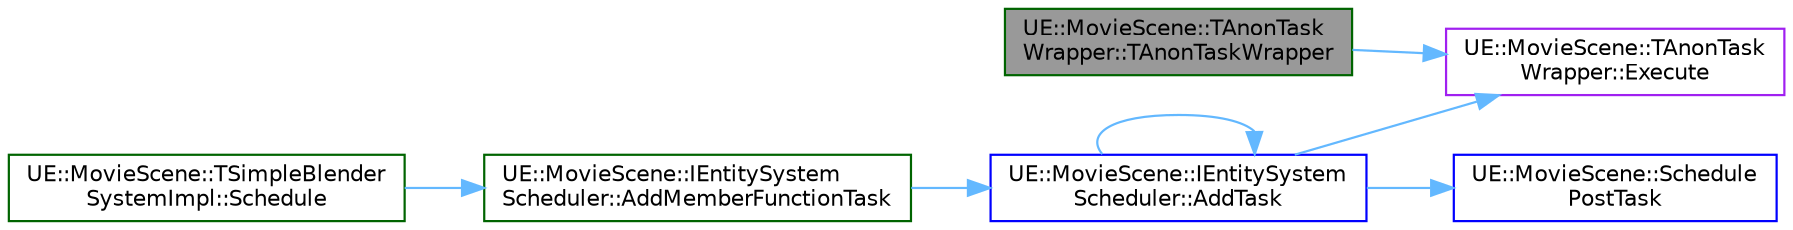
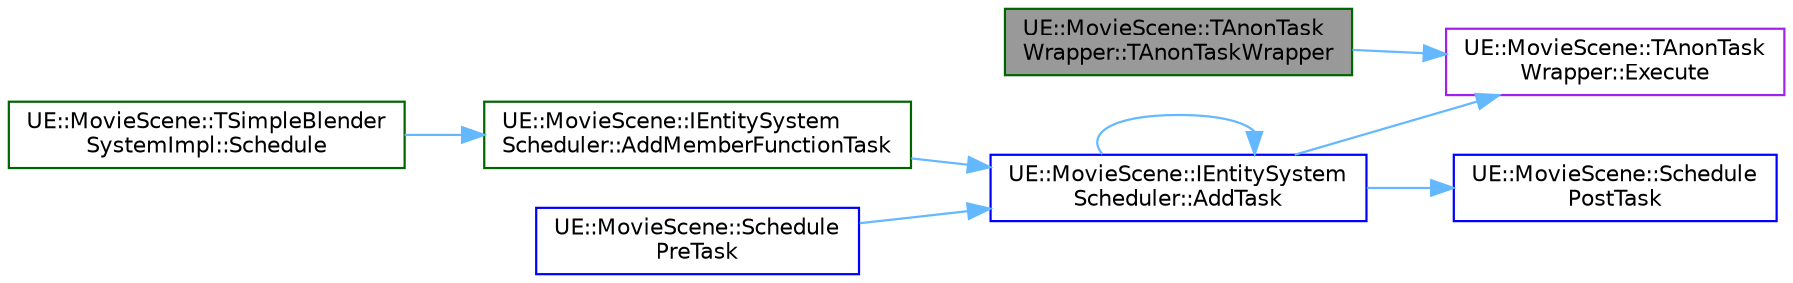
none -> (698, 241)
